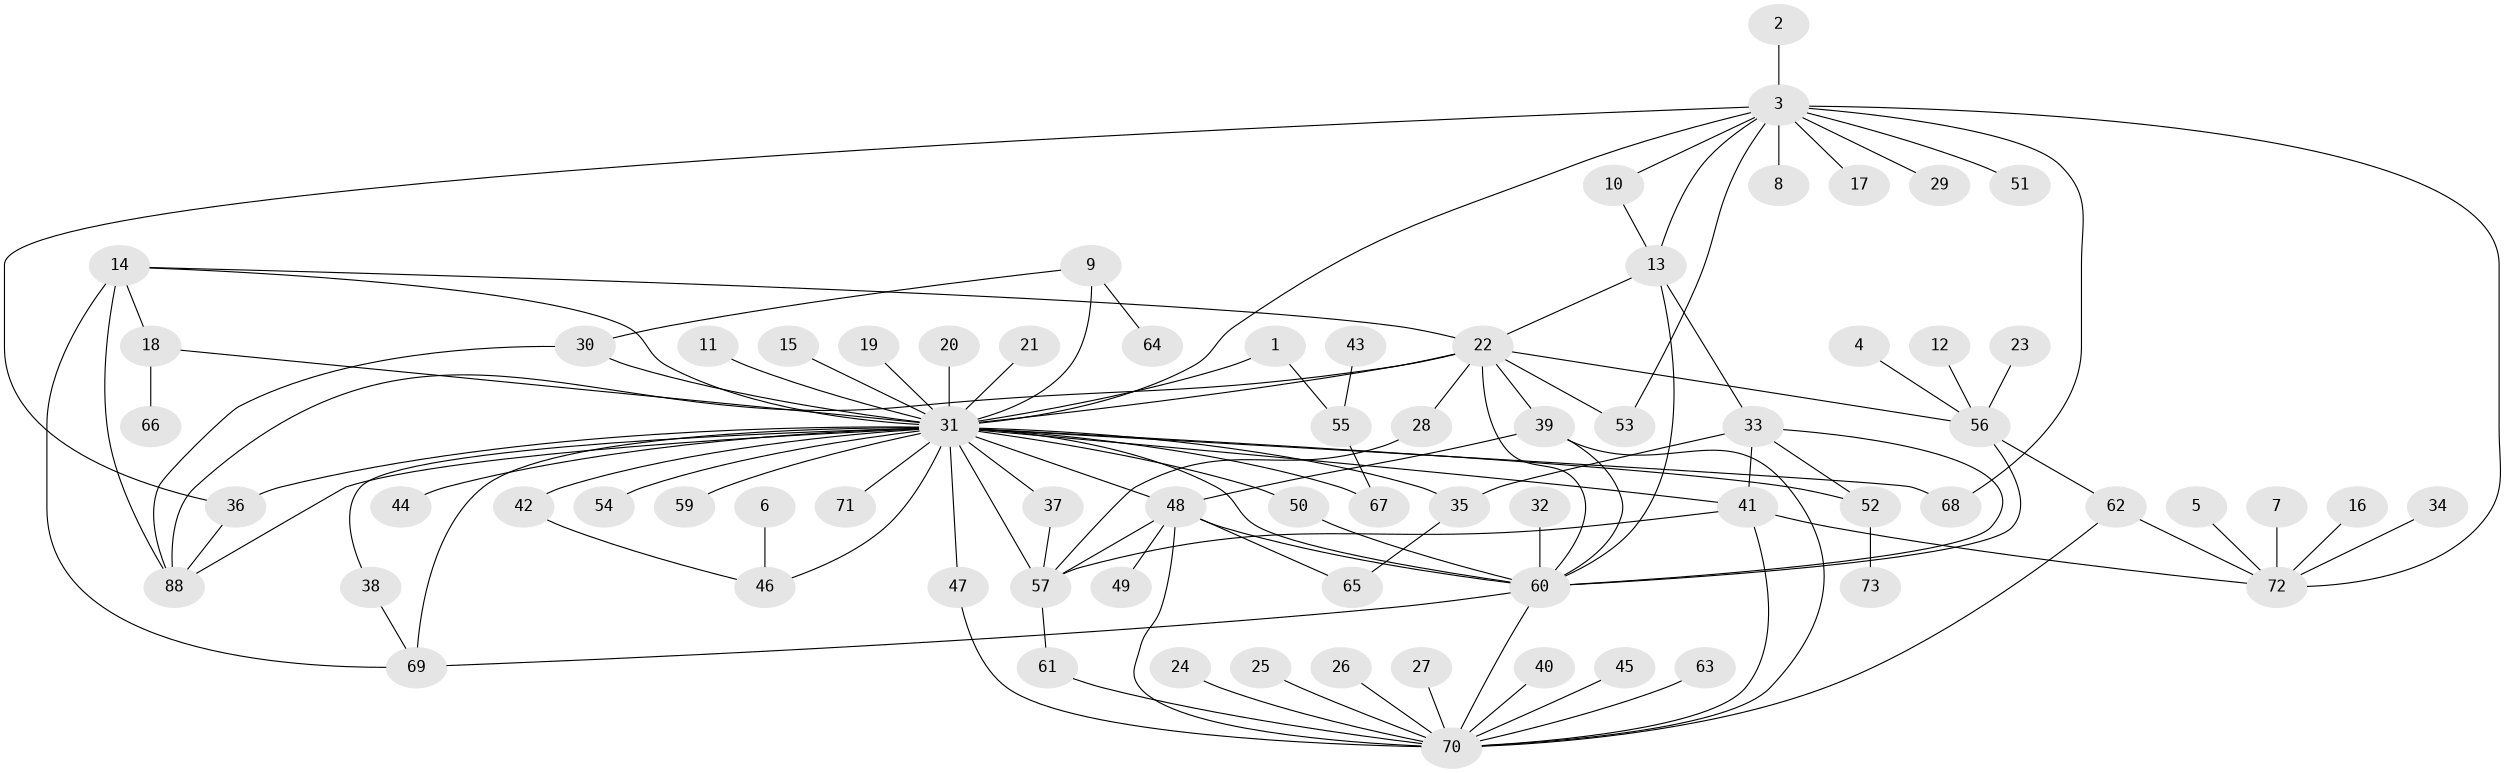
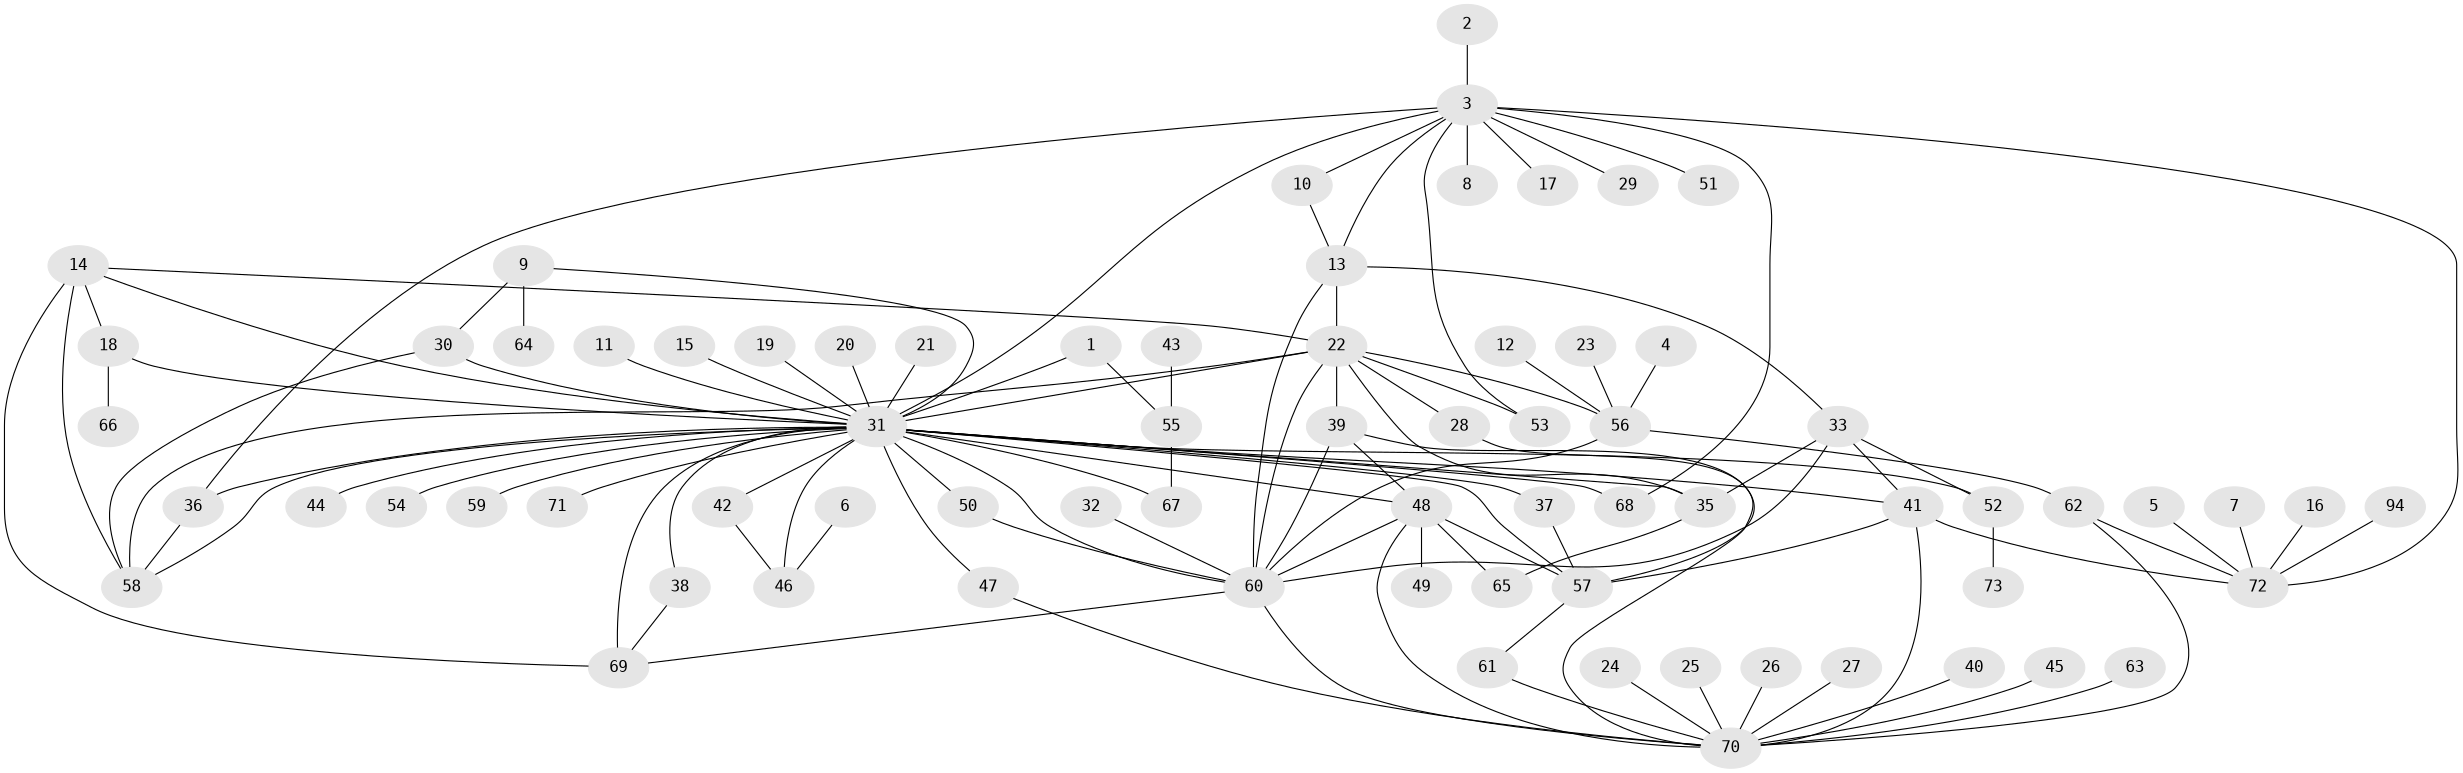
none -> (1495, 473)
(2438, 507) -> (2395, 507)
(174, 587) -> (132, 587)
